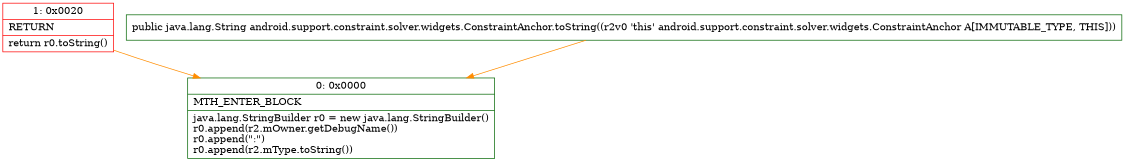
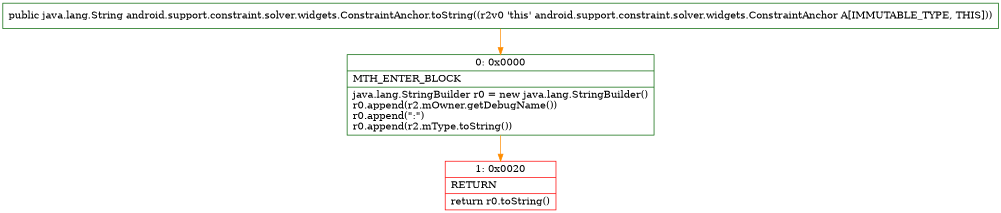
(153, 63) -> (501, 145)
